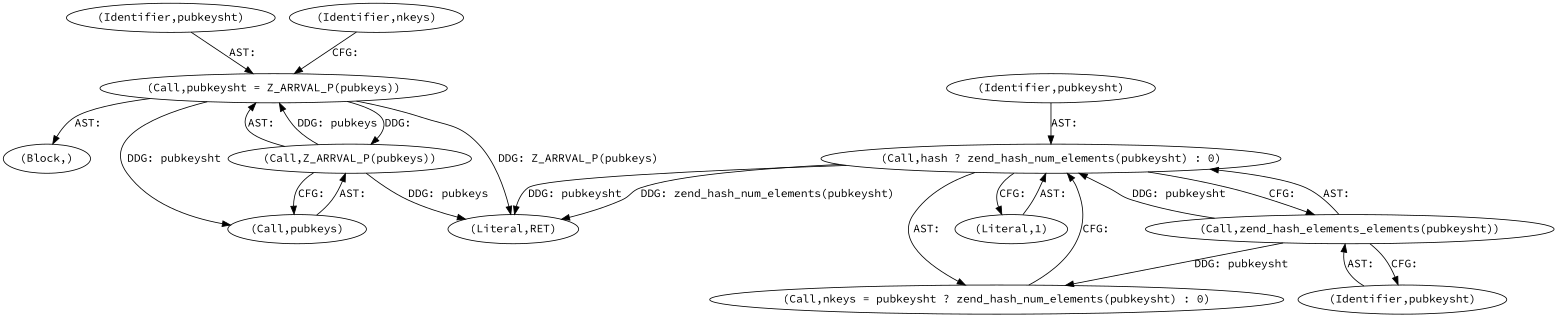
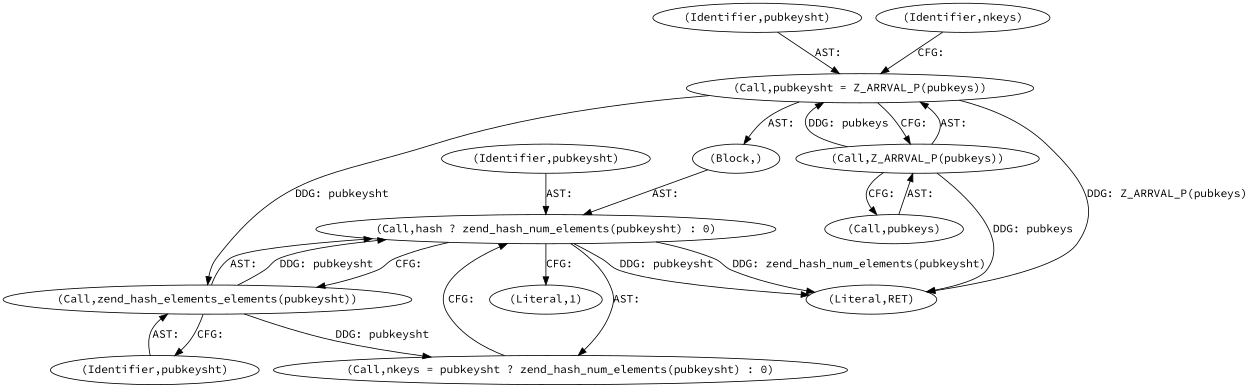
(402, 123) -> (918, 123)
(124, 166) -> (438, 143)
(1034, 199) -> (649, 191)
